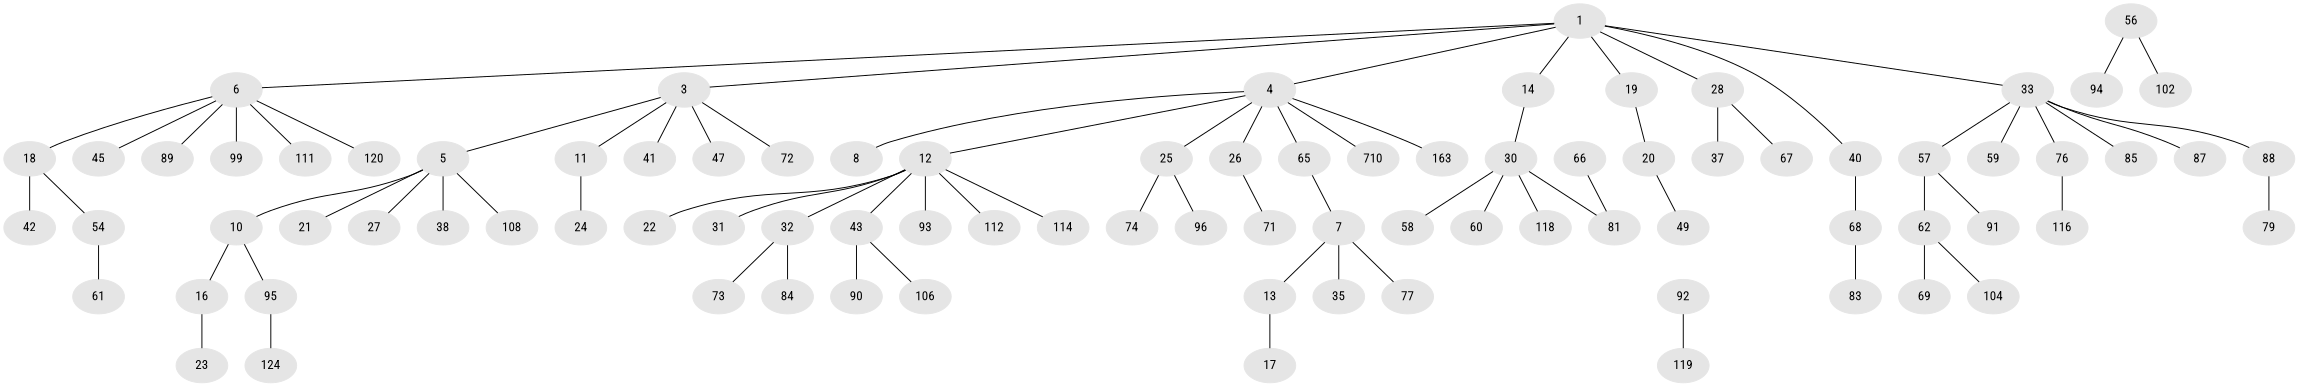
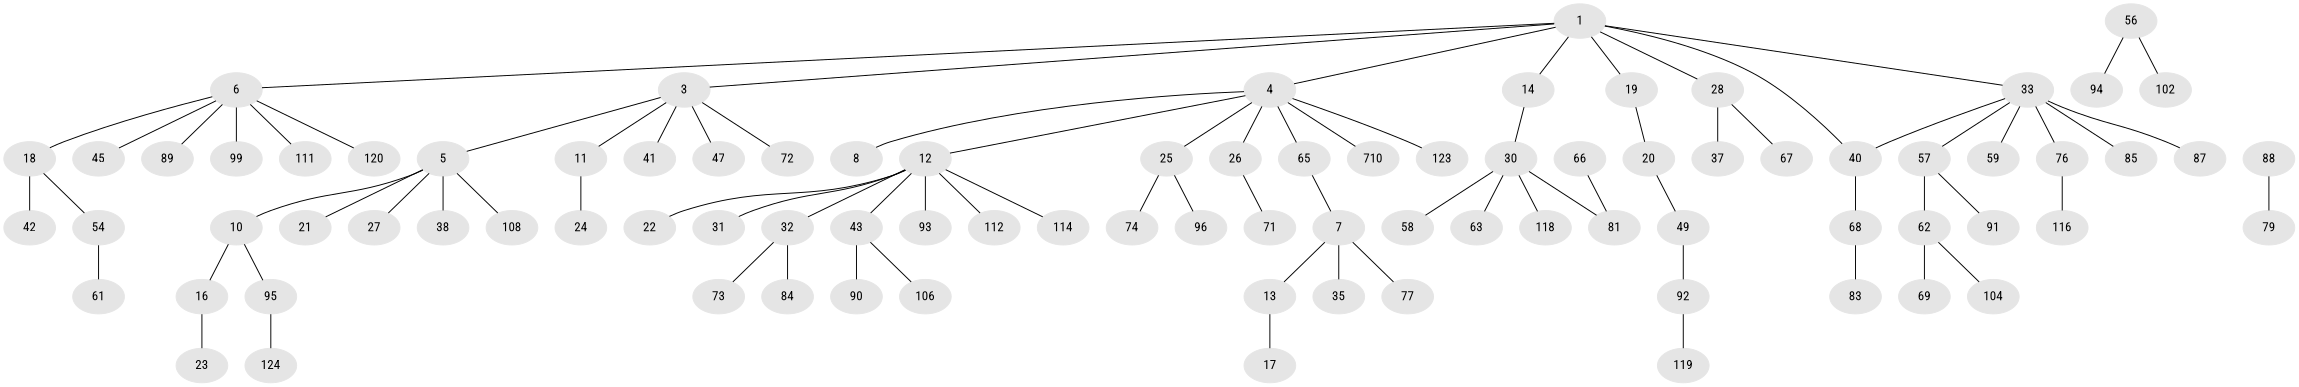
(2148, 124) -> (1940, 122)
(1442, 159) -> (1442, 159)
(1477, 228) -> (1477, 228)
none -> (1683, 262)
